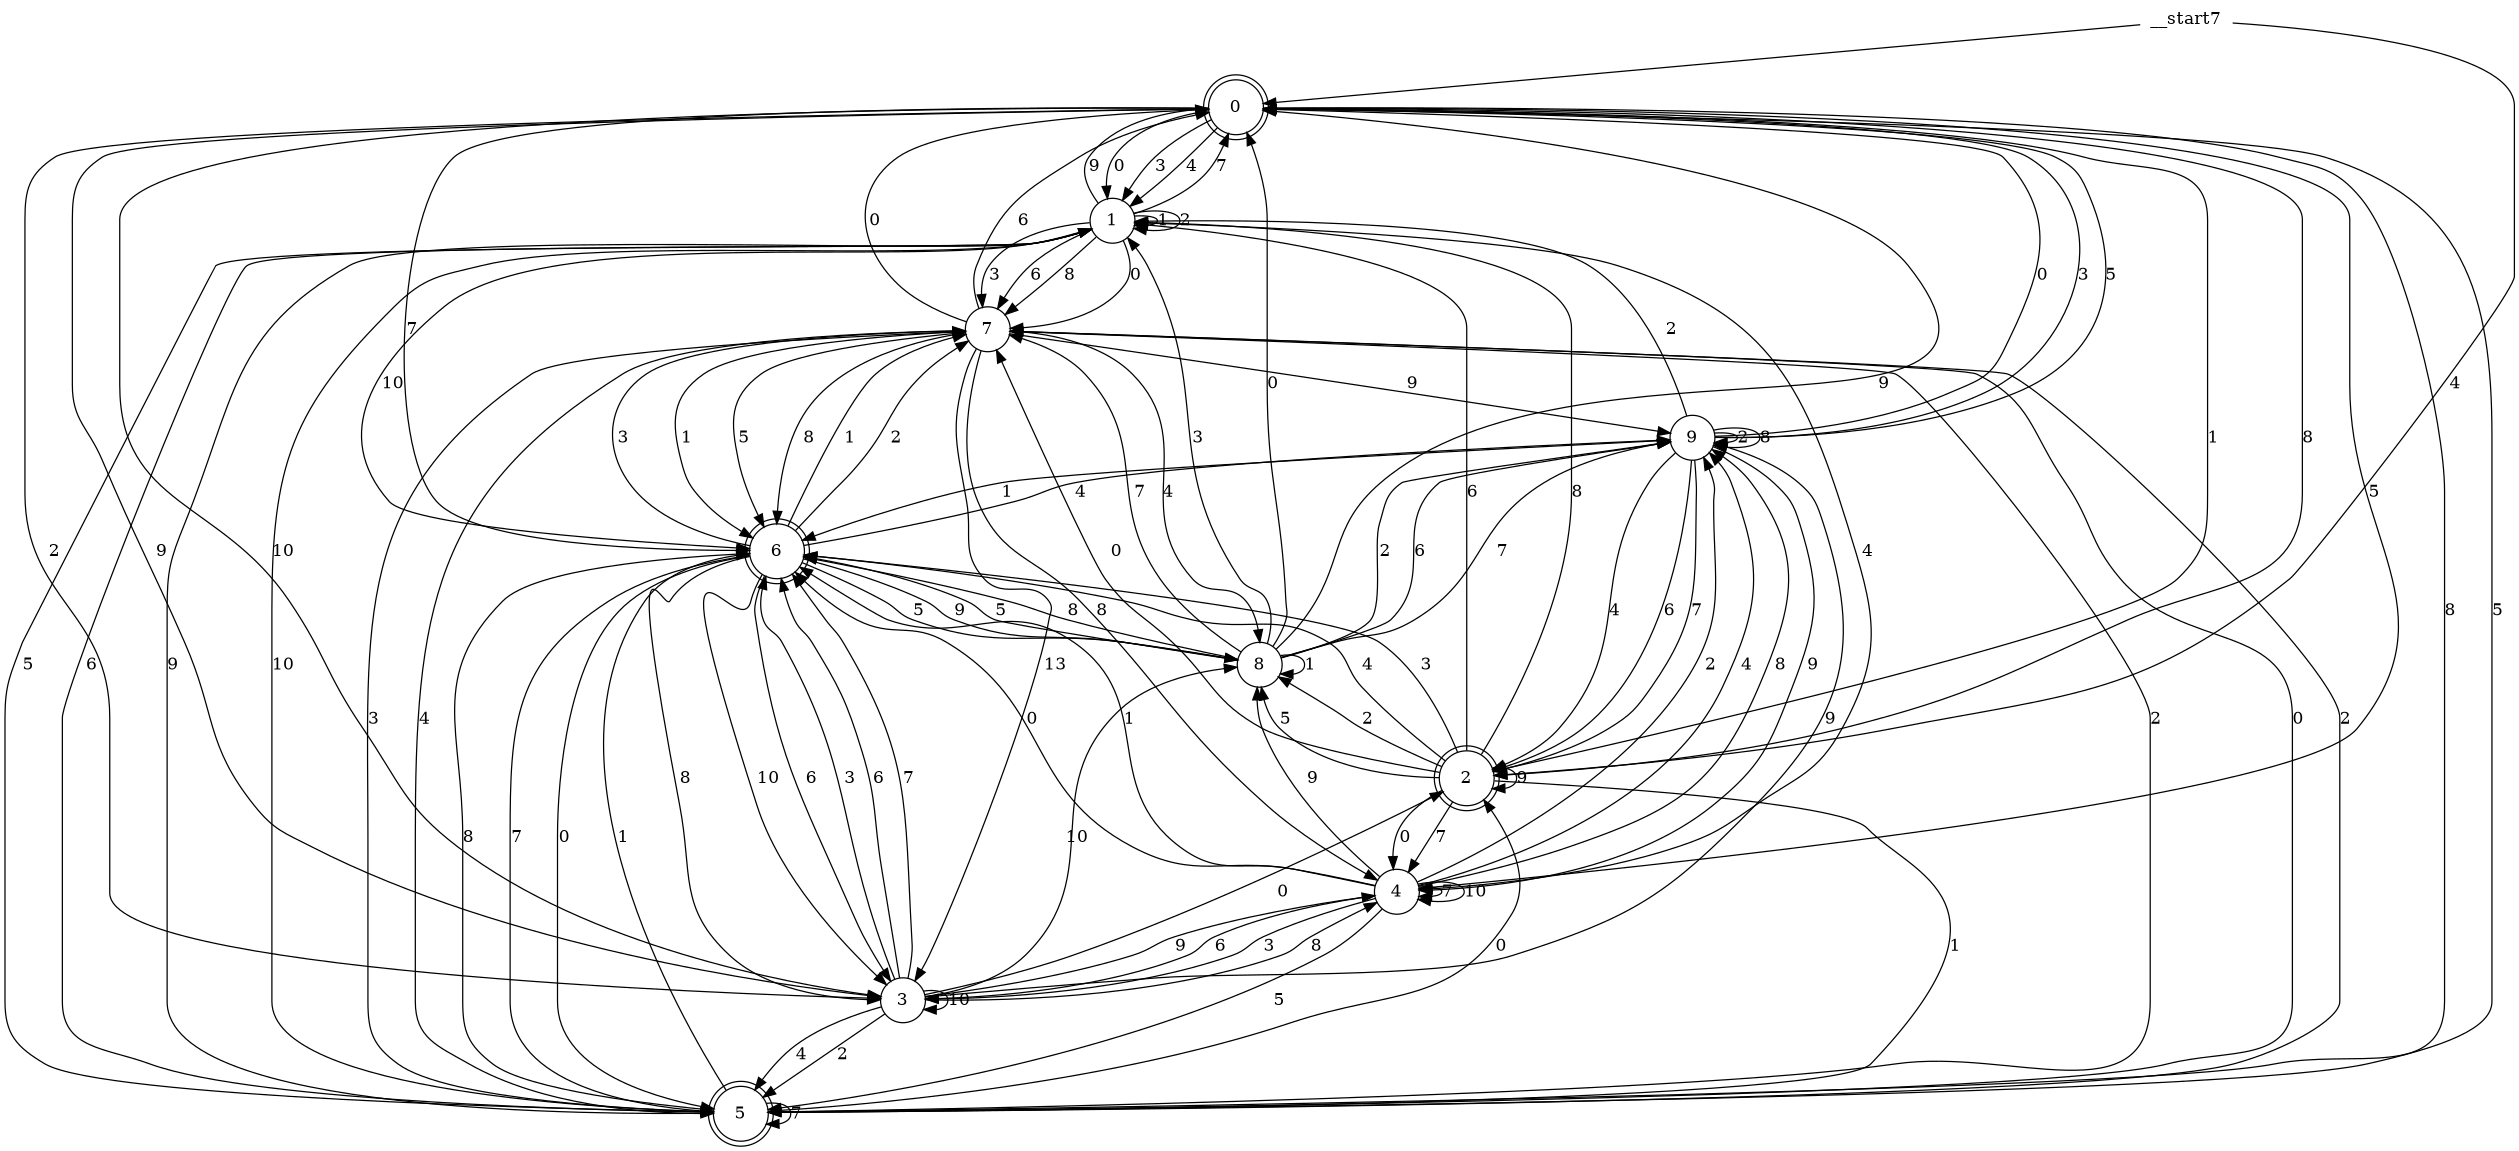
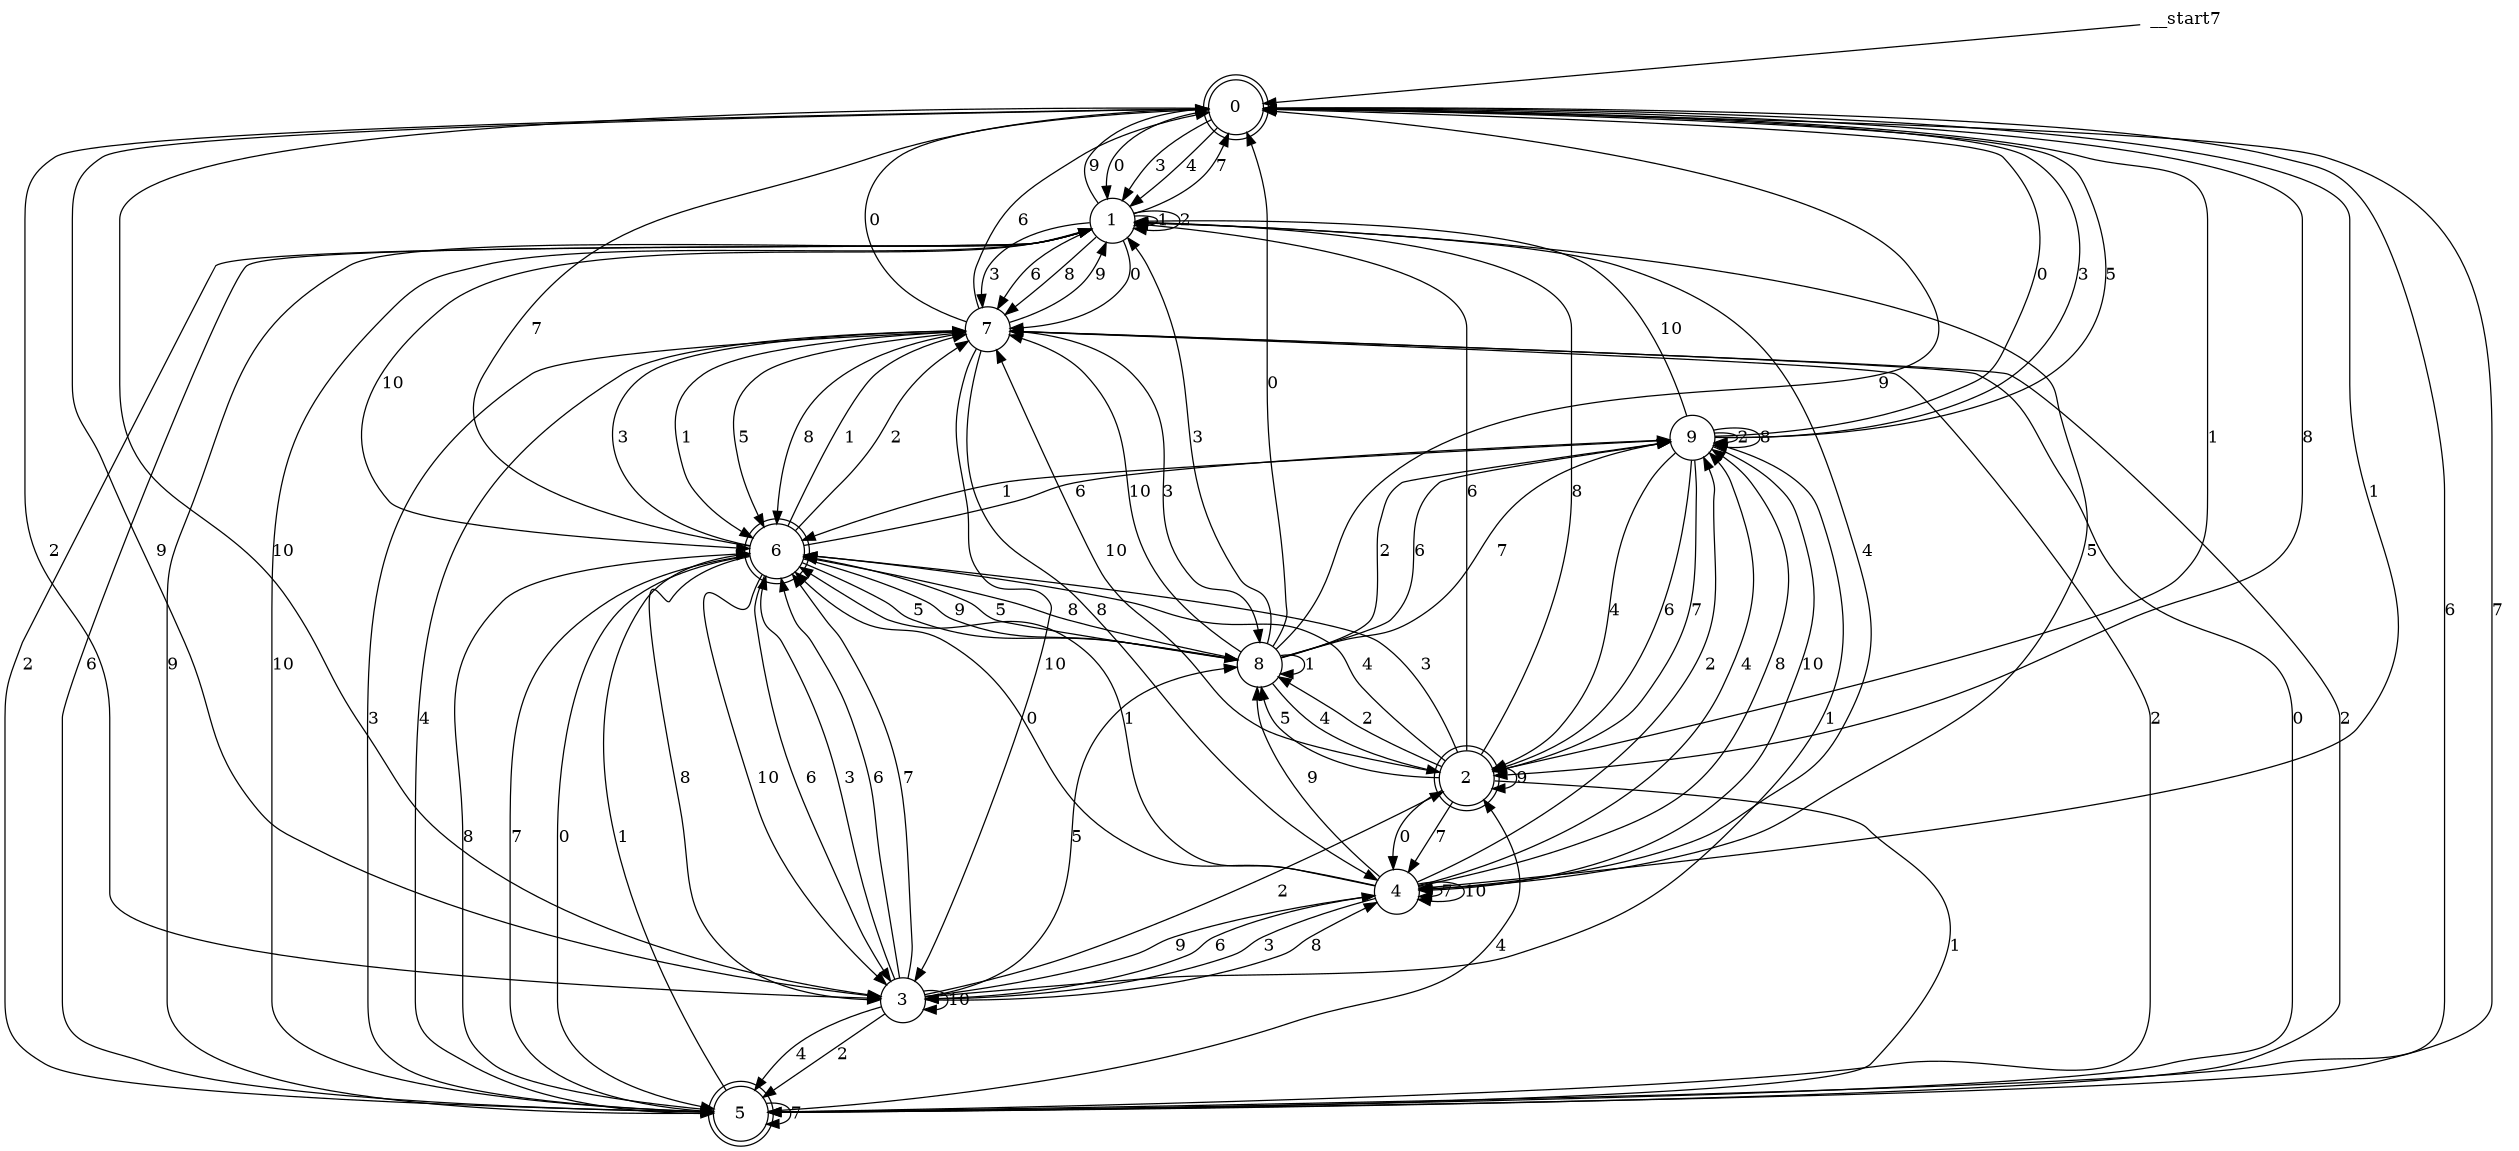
(496, 141) -> (636, 230)
(1672, 329) -> (1672, 329)
(1334, 382) -> (1063, 298)
(1081, 492) -> (1081, 492)
(1141, 492) -> (1141, 492)
(1169, 492) -> (1169, 492)
(2375, 492) -> (2375, 492)
(1117, 551) -> (1117, 551)
(2301, 566) -> (1342, 740)
(2451, 611) -> (2451, 611)
(2498, 611) -> (2498, 611)
(29, 665) -> (29, 665)
(1056, 665) -> (1056, 665)
(1813, 665) -> (1813, 665)
(1831, 719) -> (1831, 719)
(1078, 838) -> (1078, 838)
(1283, 892) -> (1283, 892)
(1502, 946) -> (1502, 946)
(1095, 1044) -> (2057, 399)
